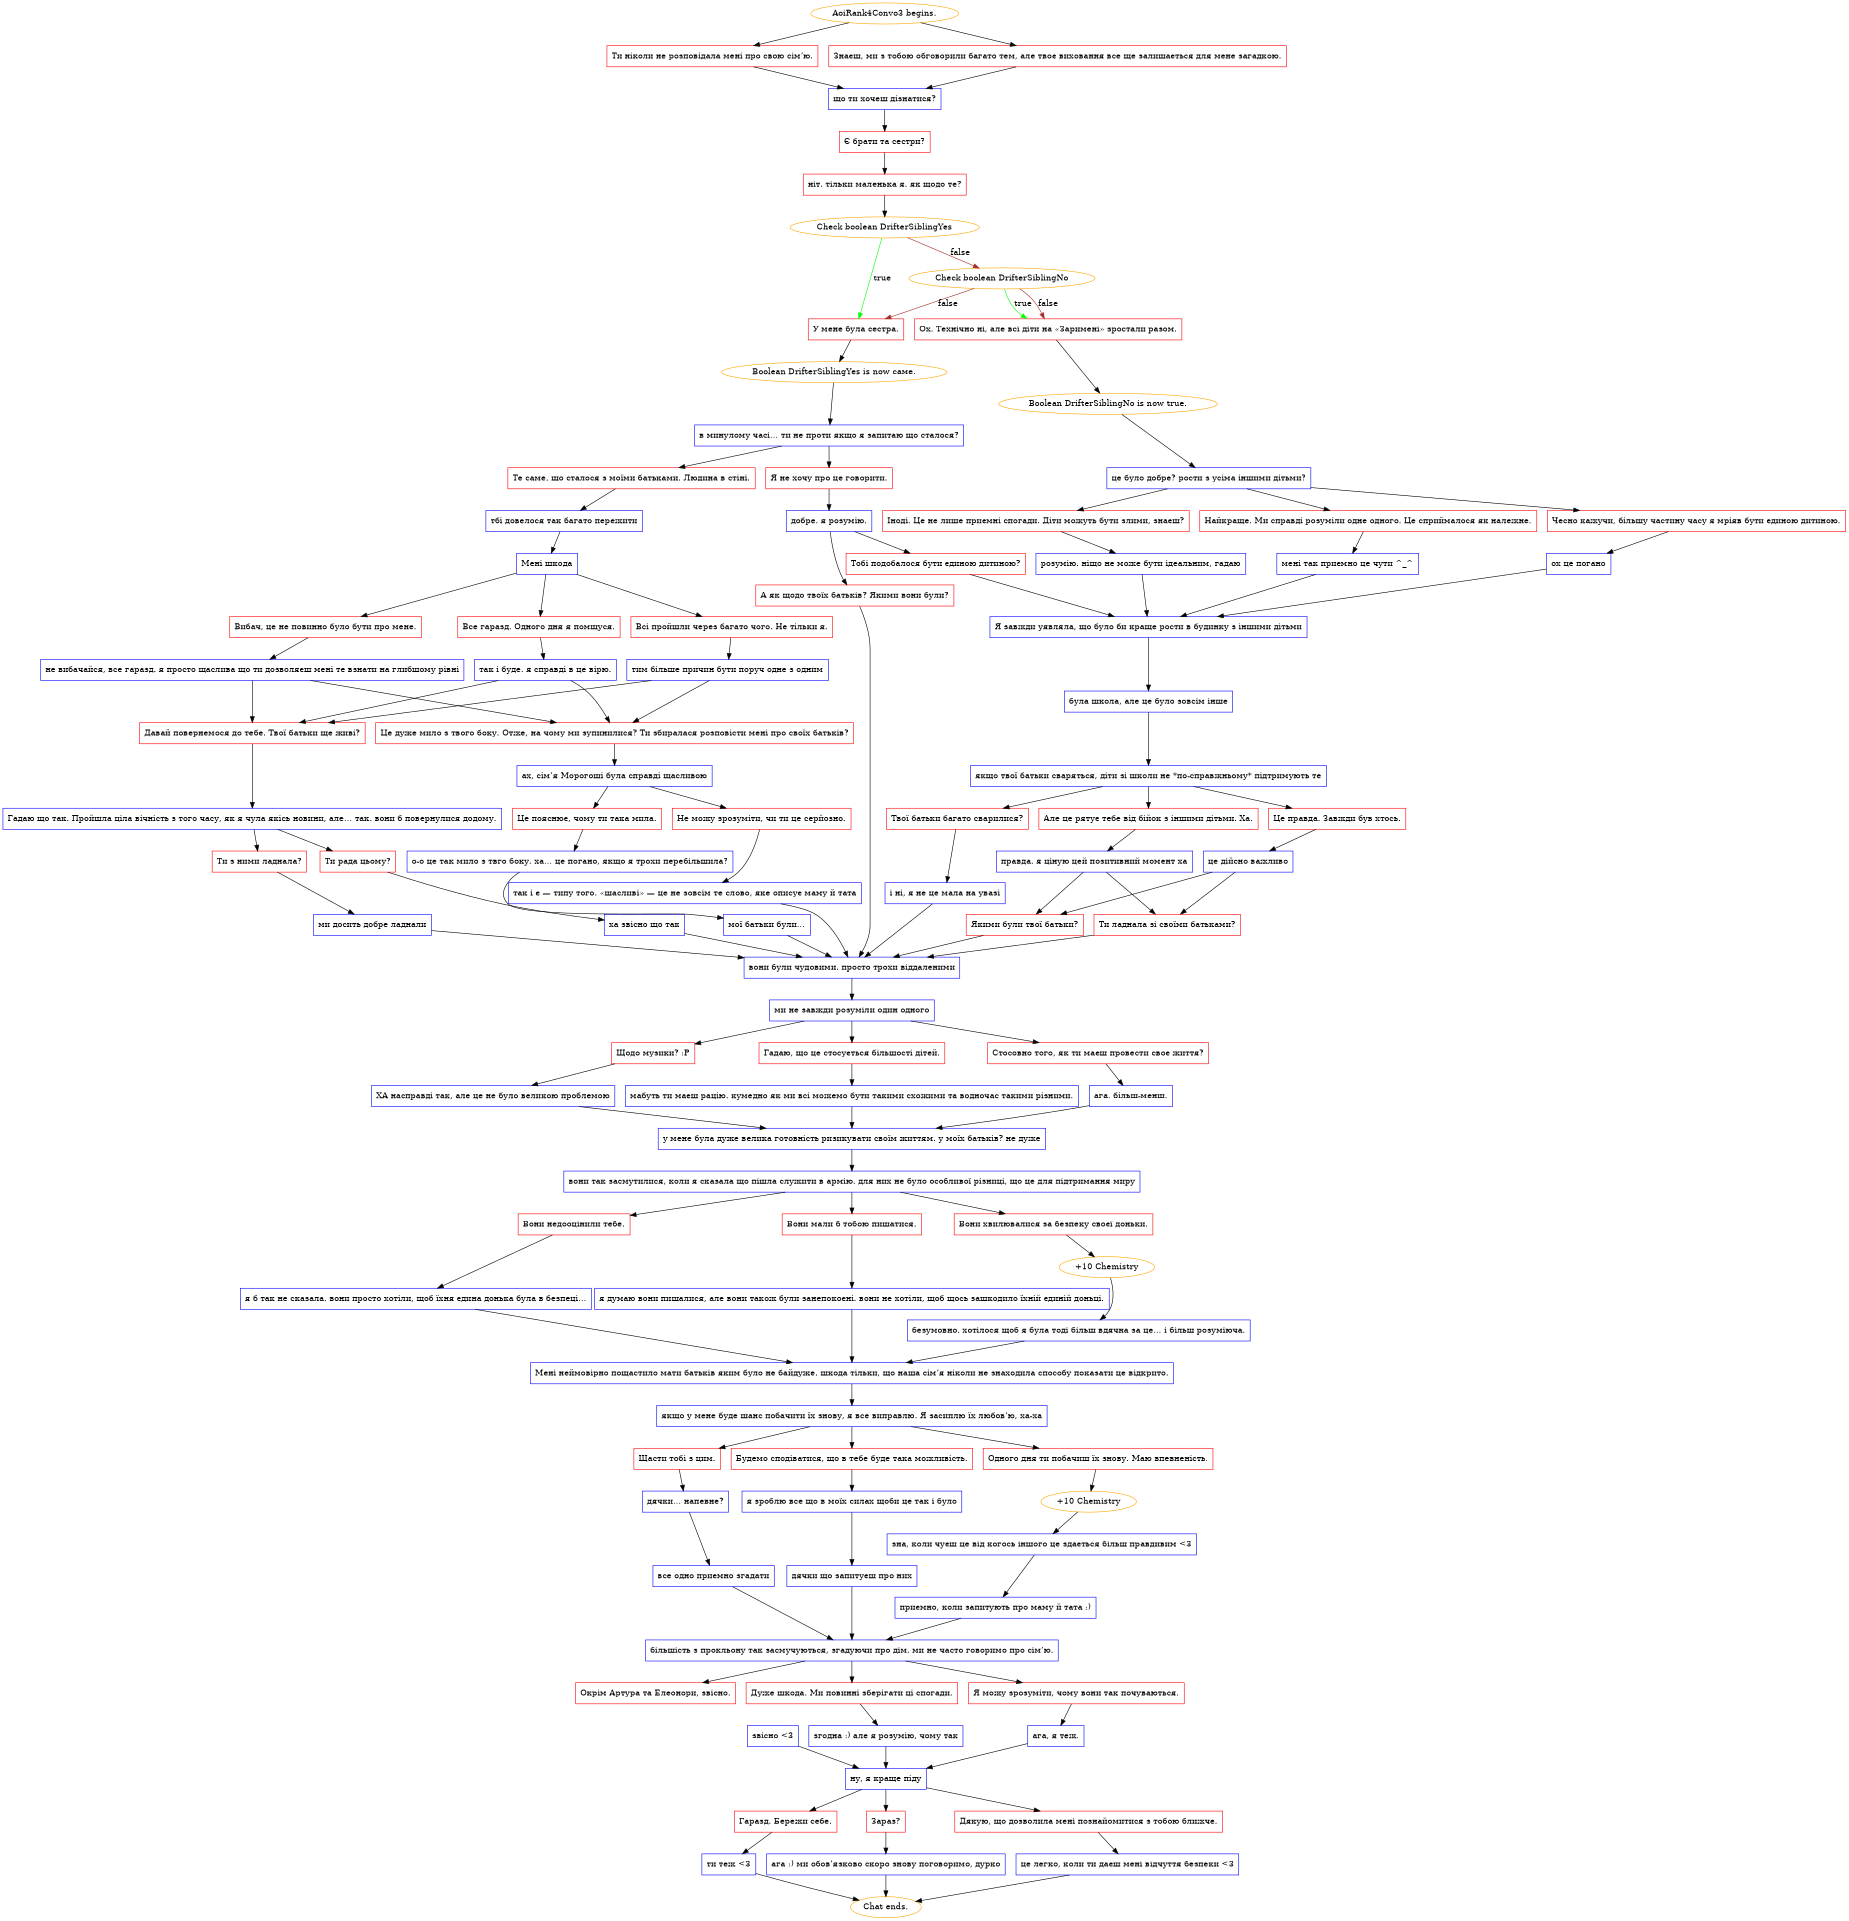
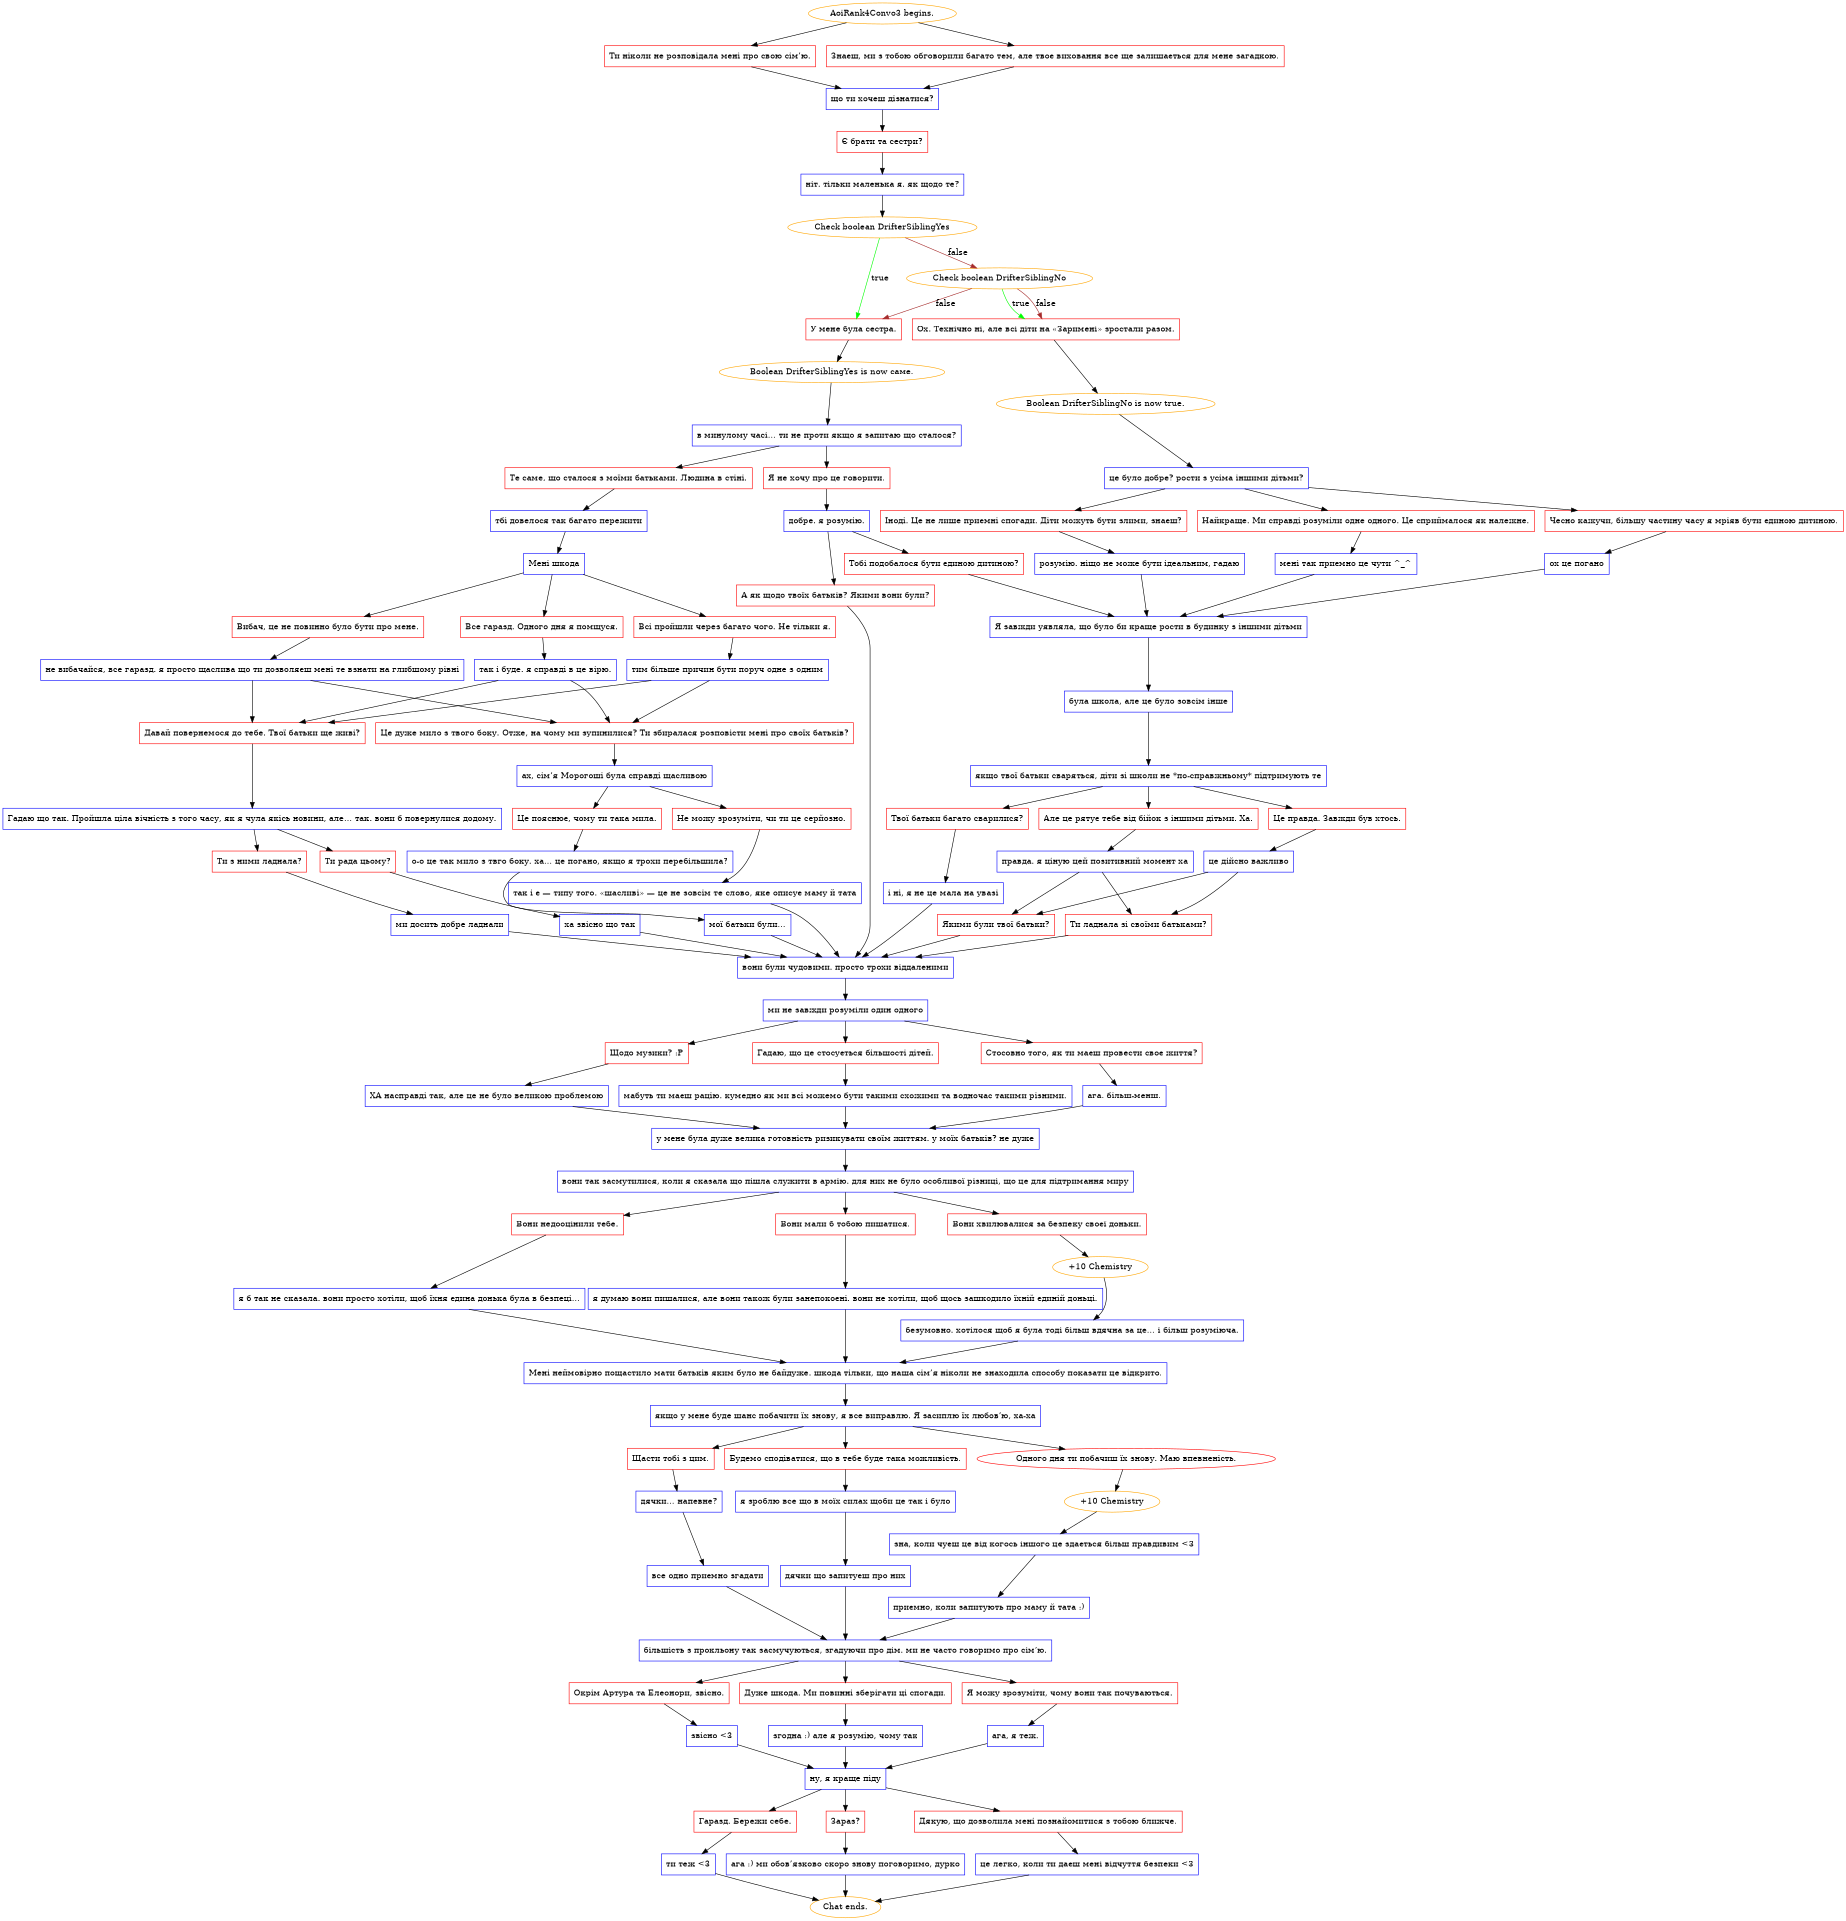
(885, 185) -> (882, 185)
(1098, 1459) -> (1126, 1459)
none -> (678, 1713)
